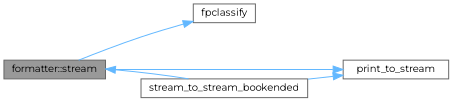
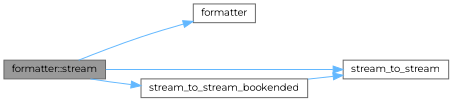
(224, 13) -> (224, 13)
(396, 70) -> (396, 70)
(167, 76) -> (111, 82)
